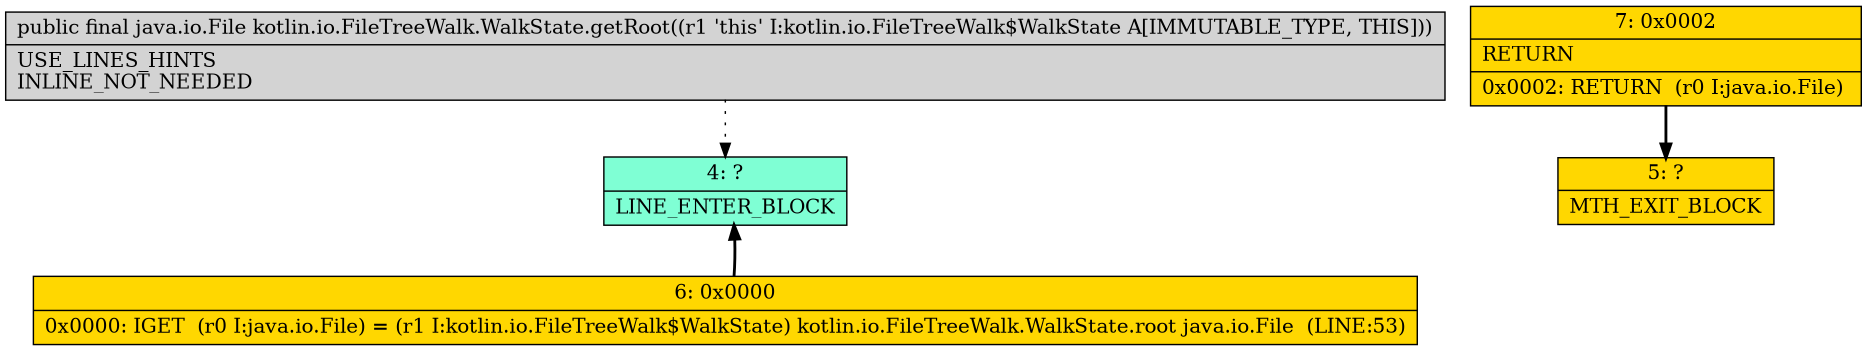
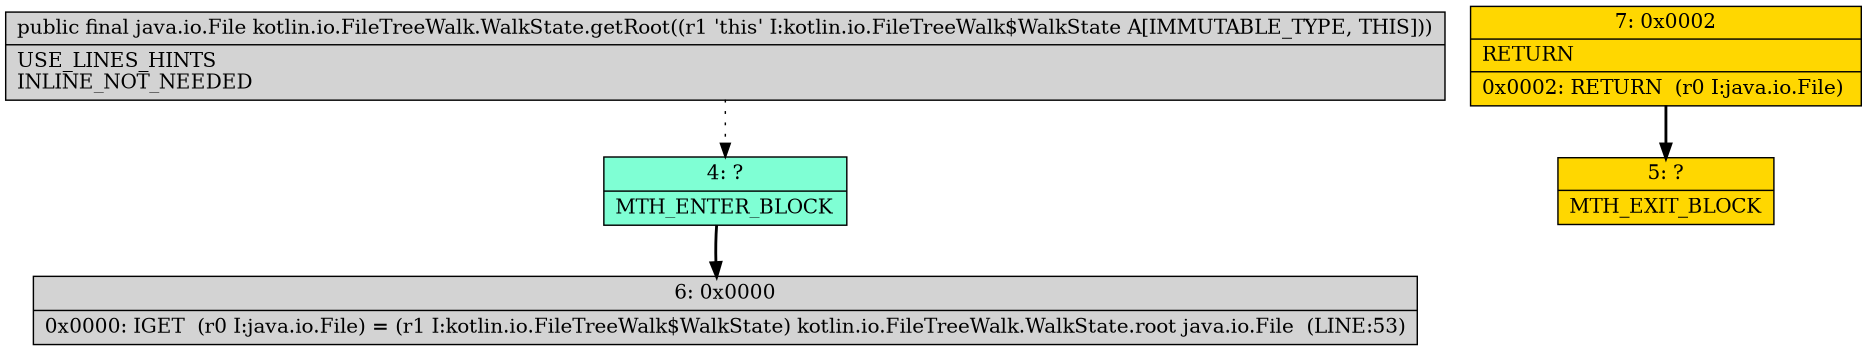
(725, 207) -> (725, 207)
(735, 258) -> (716, 244)
(725, 310) -> (725, 310)
